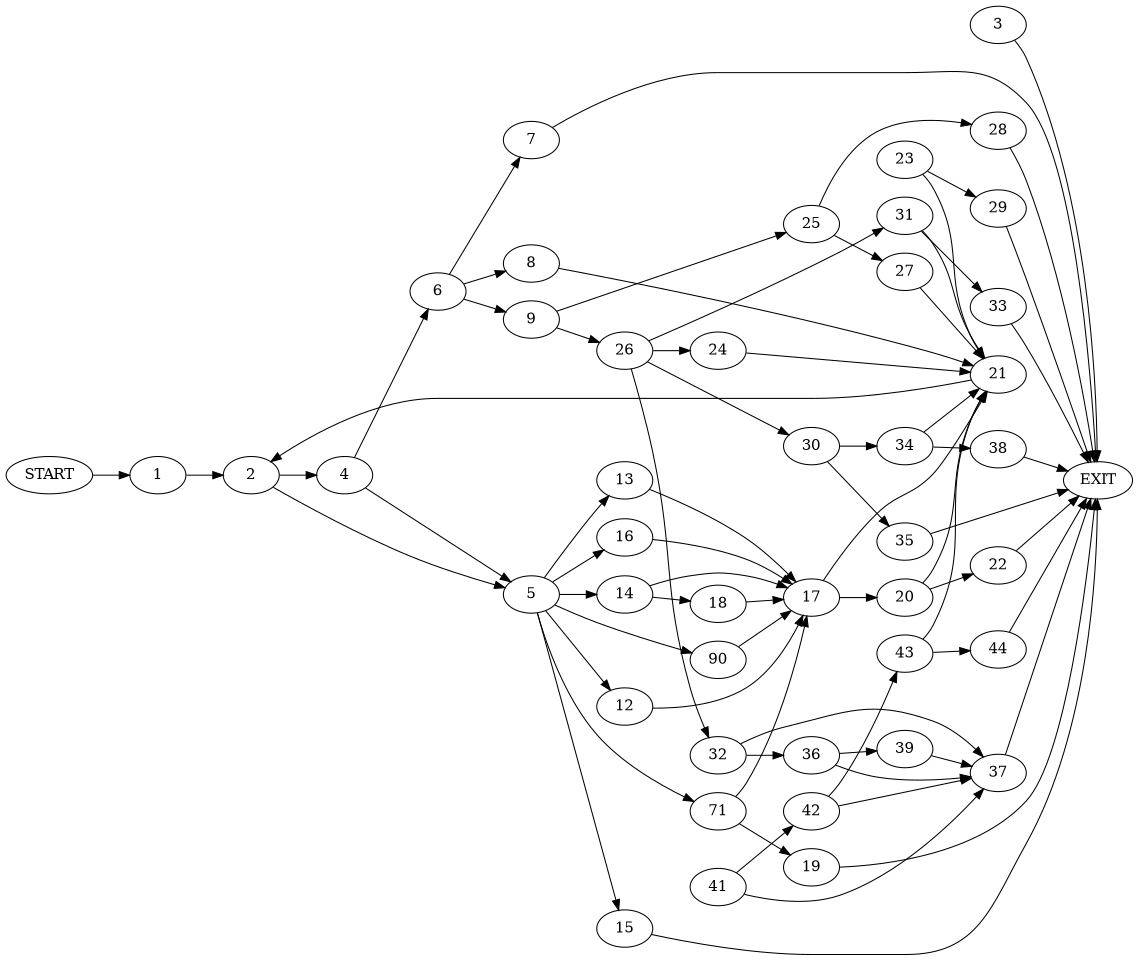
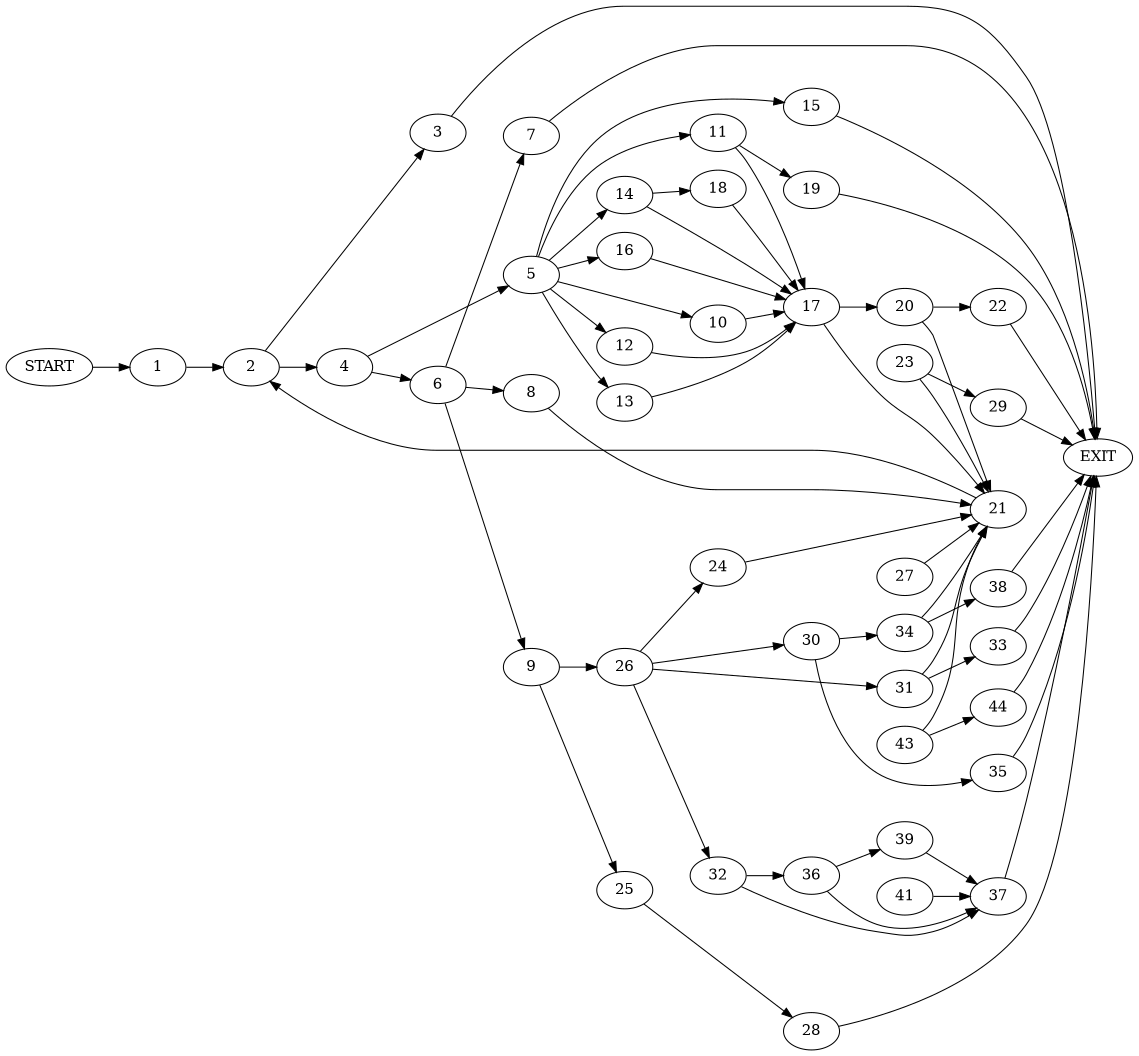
(859, 249) -> none
(381, 543) -> (341, 254)
(718, 660) -> (718, 324)
(718, 811) -> (718, 133)
(812, 811) -> none
